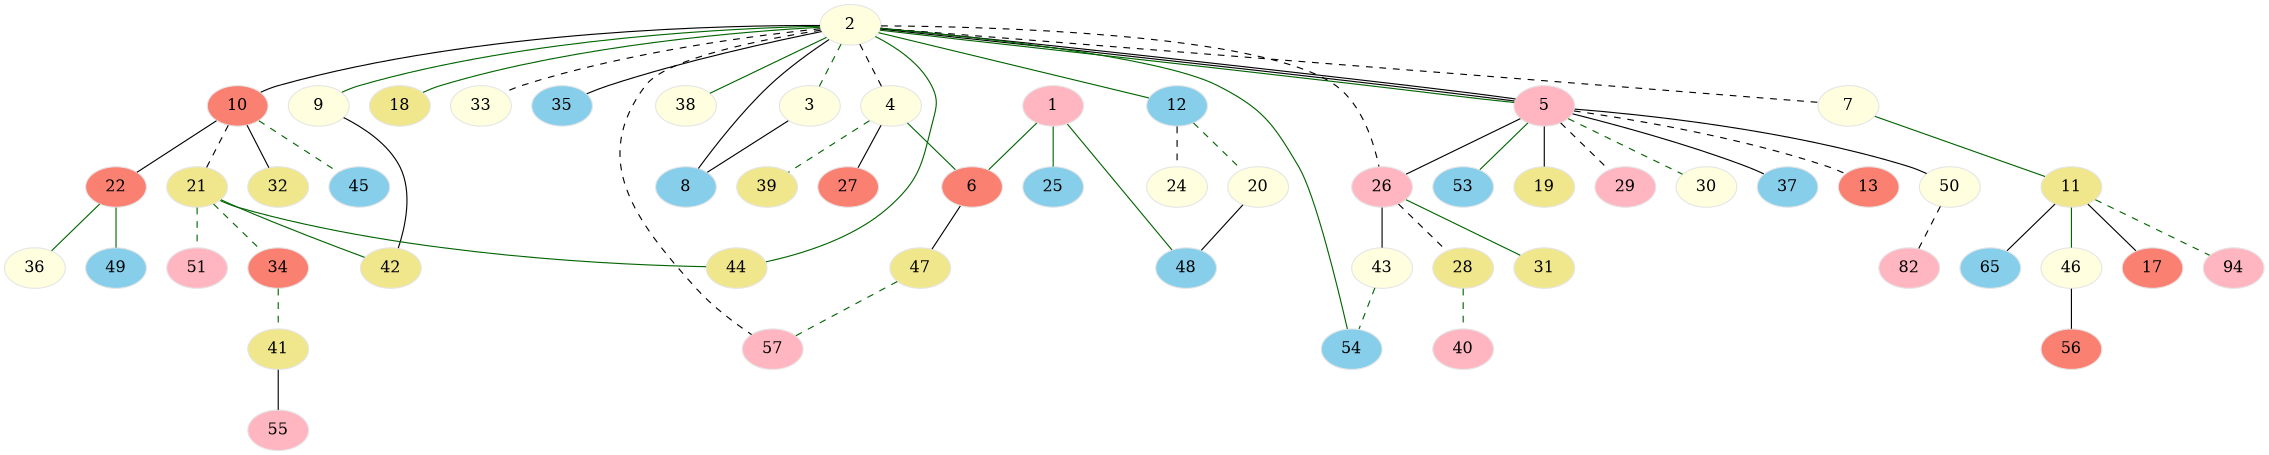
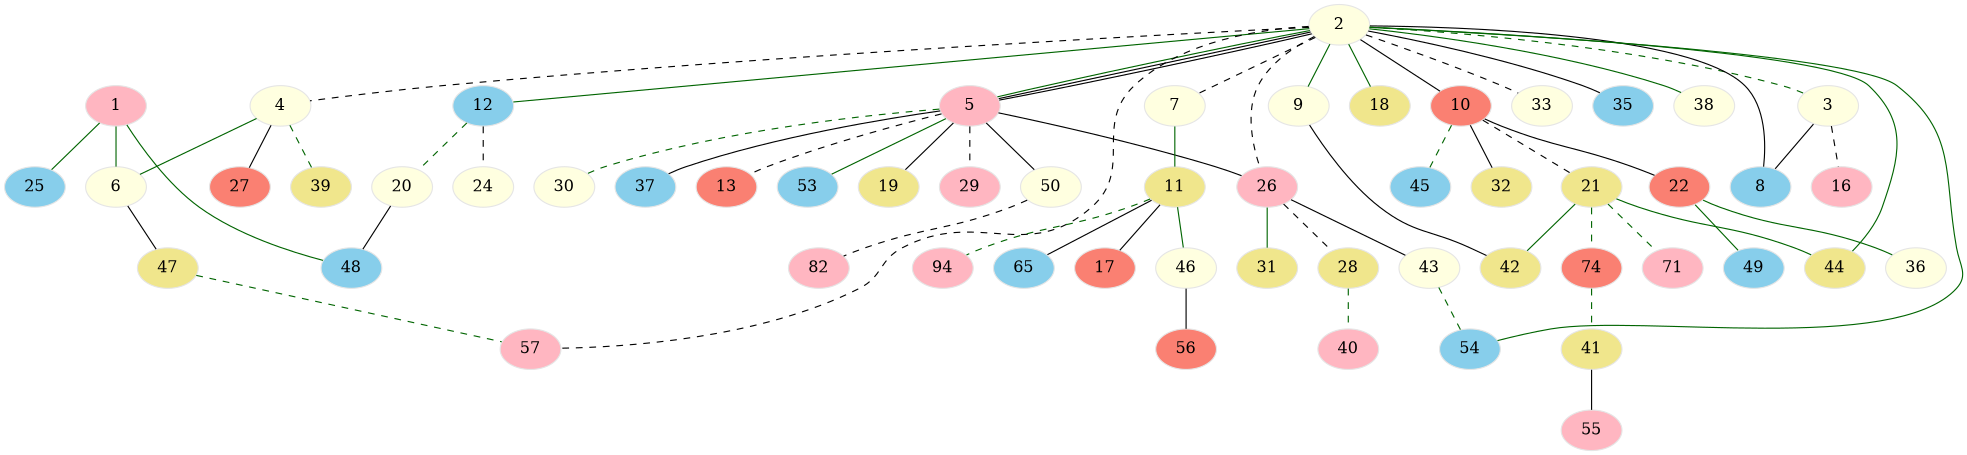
(972, 187) -> (116, 187)
none -> (1842, 187)
(197, 268) -> (1673, 268)
(278, 268) -> (1592, 268)
